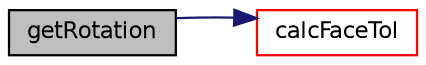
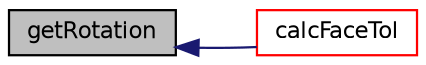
(205, 18) -> (228, 48)
